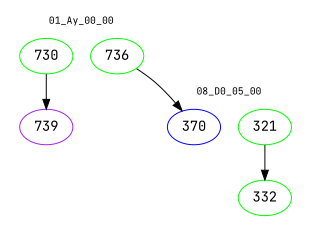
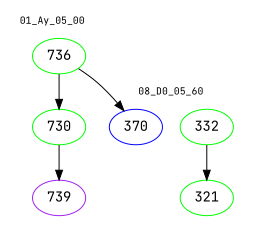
(82, 21) -> (53, 21)
none -> (59, 87)
(229, 92) -> (171, 92)
(265, 158) -> (207, 158)
